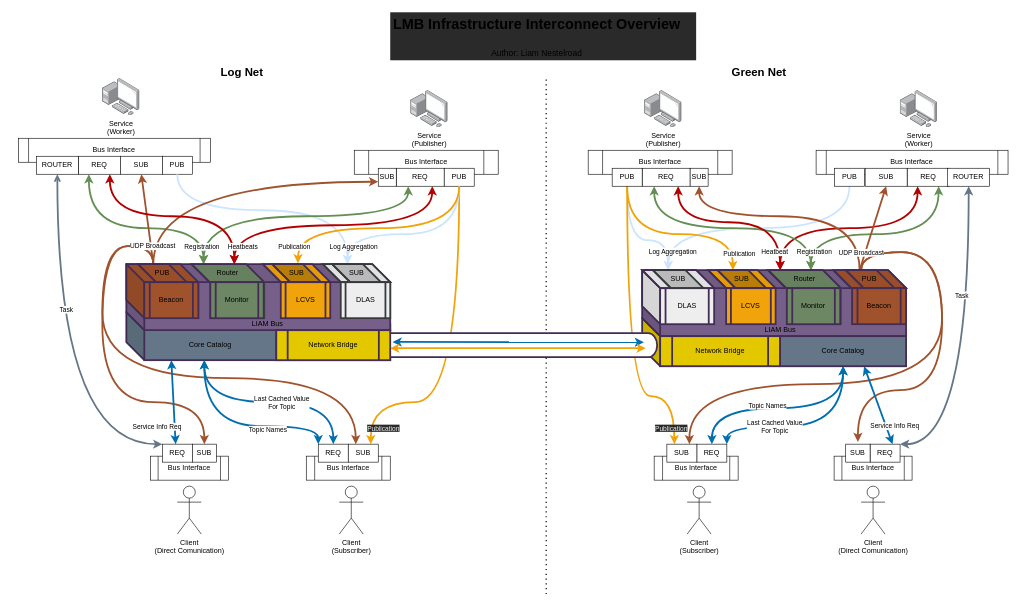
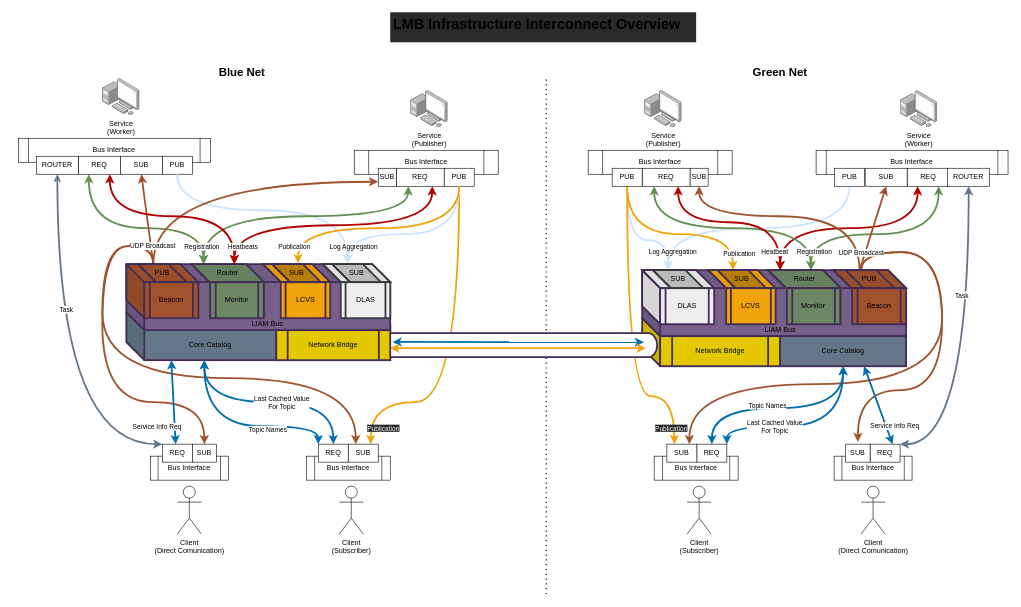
(543, 36) -> (543, 27)
(242, 72) -> (242, 72)
(759, 72) -> (780, 72)
